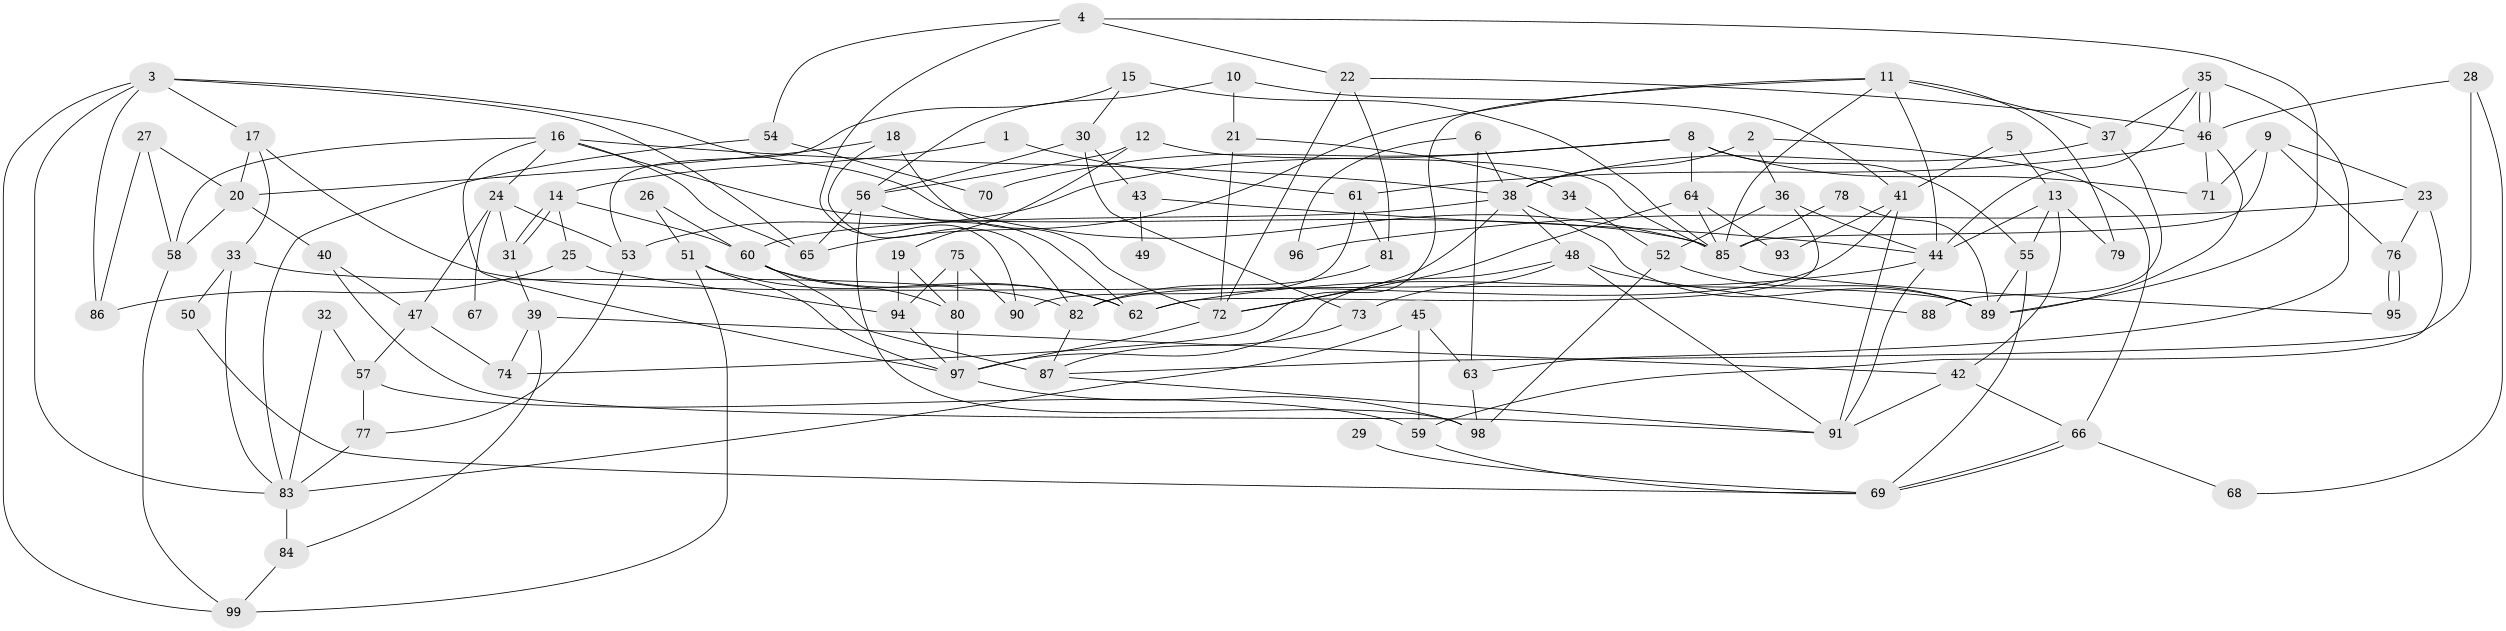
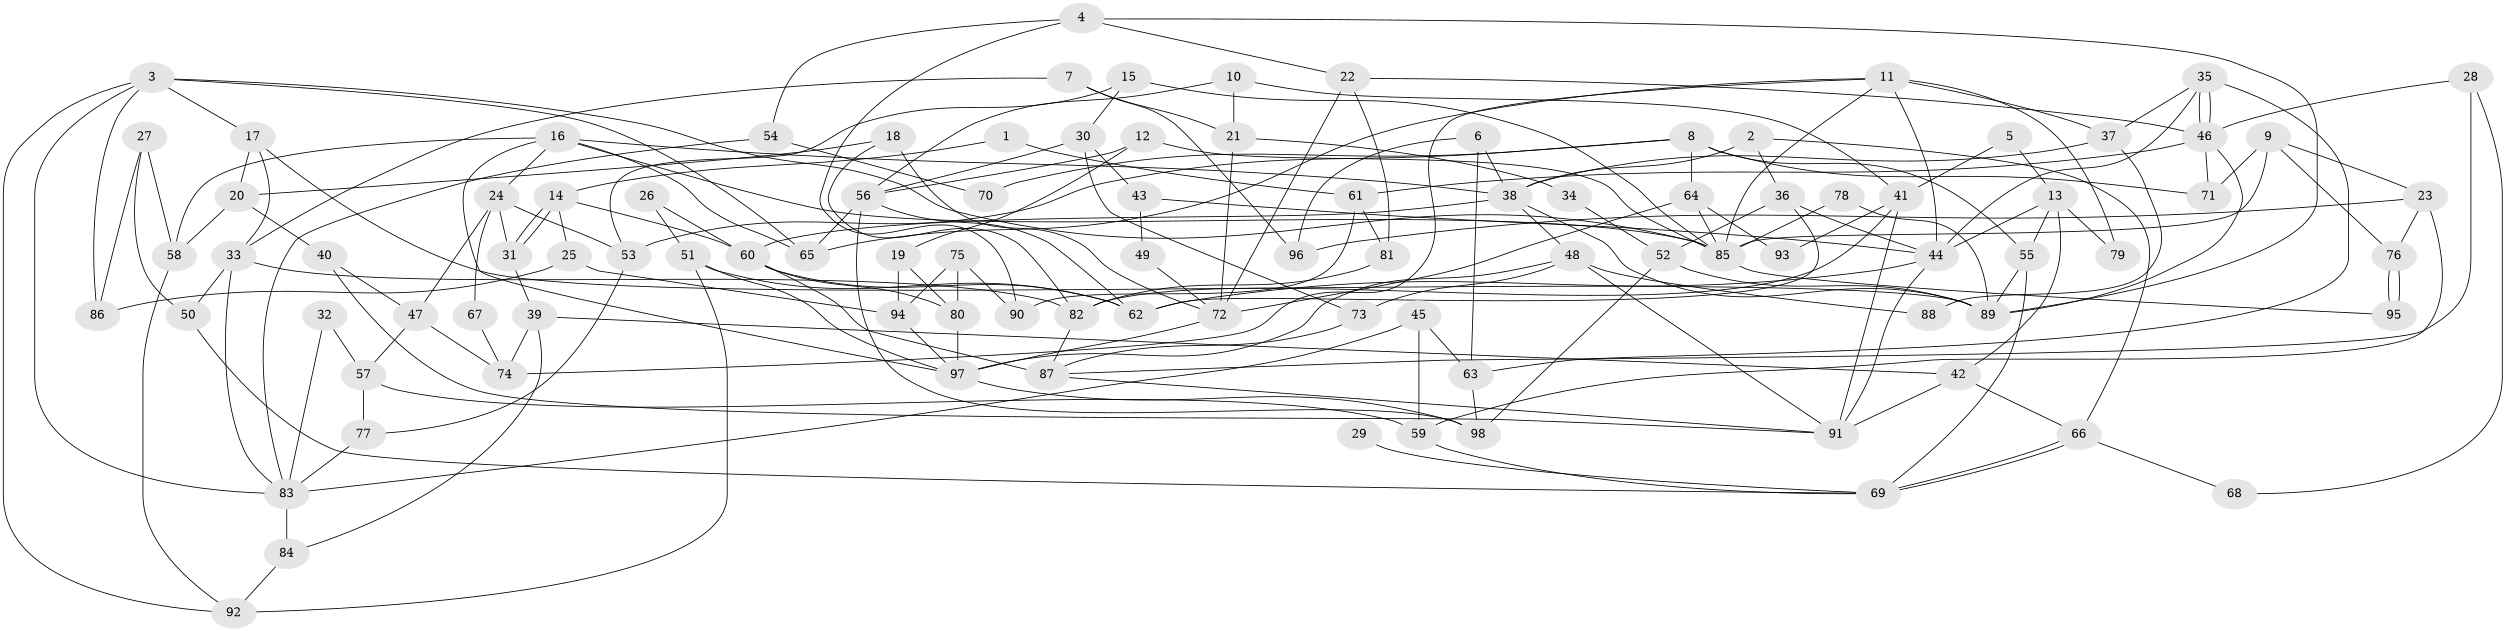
none -> (1069, 78)
(191, 167) -> (136, 234)
(1432, 263) -> (1175, 281)
none -> (490, 345)
(234, 613) -> (234, 613)
